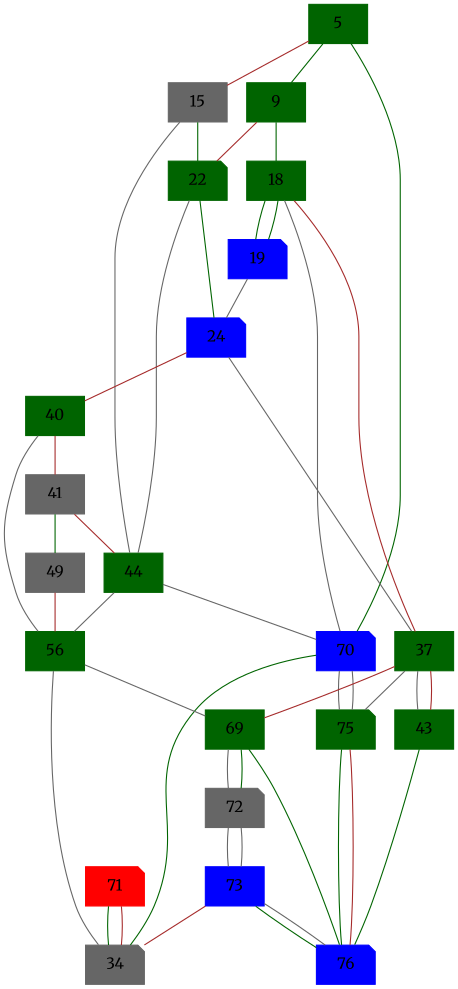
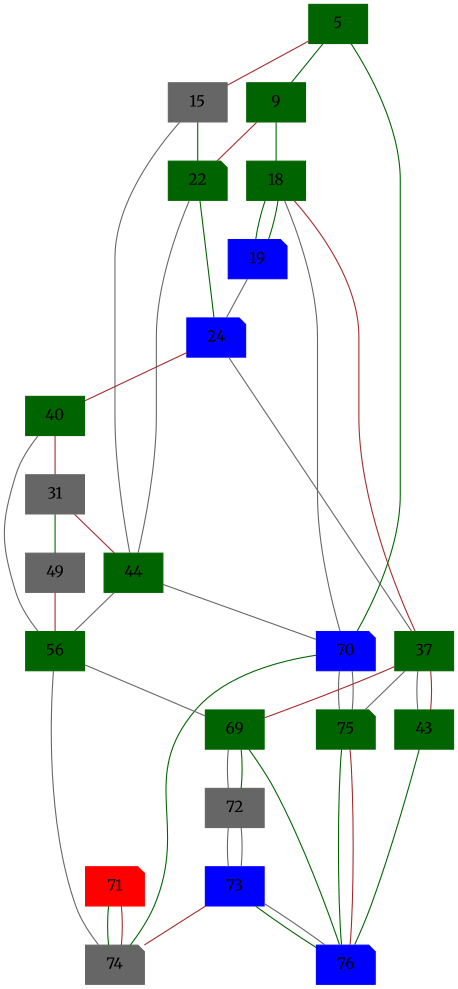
(55, 494) -> (55, 494)
(235, 808) -> (235, 808)
(115, 965) -> (115, 965)
